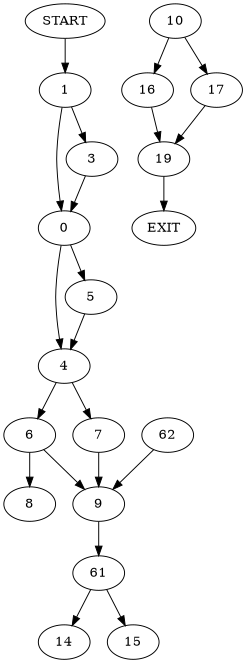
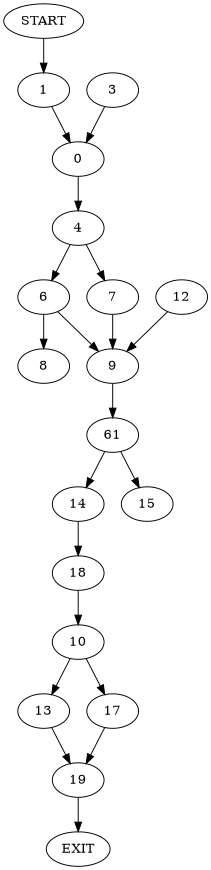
(148, 90) -> (44, 711)
(77, 120) -> none
(91, 297) -> none
(168, 435) -> (182, 297)
none -> (78, 573)
